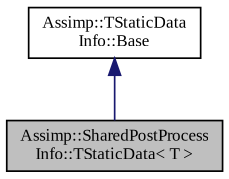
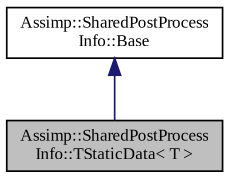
(115, 33) -> (115, 33)
